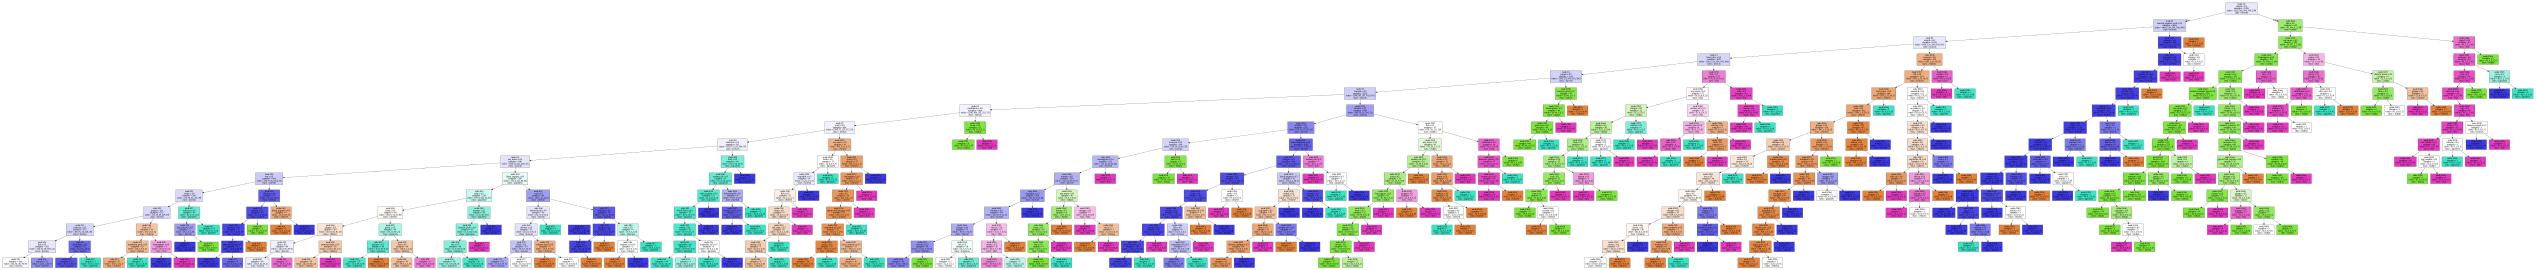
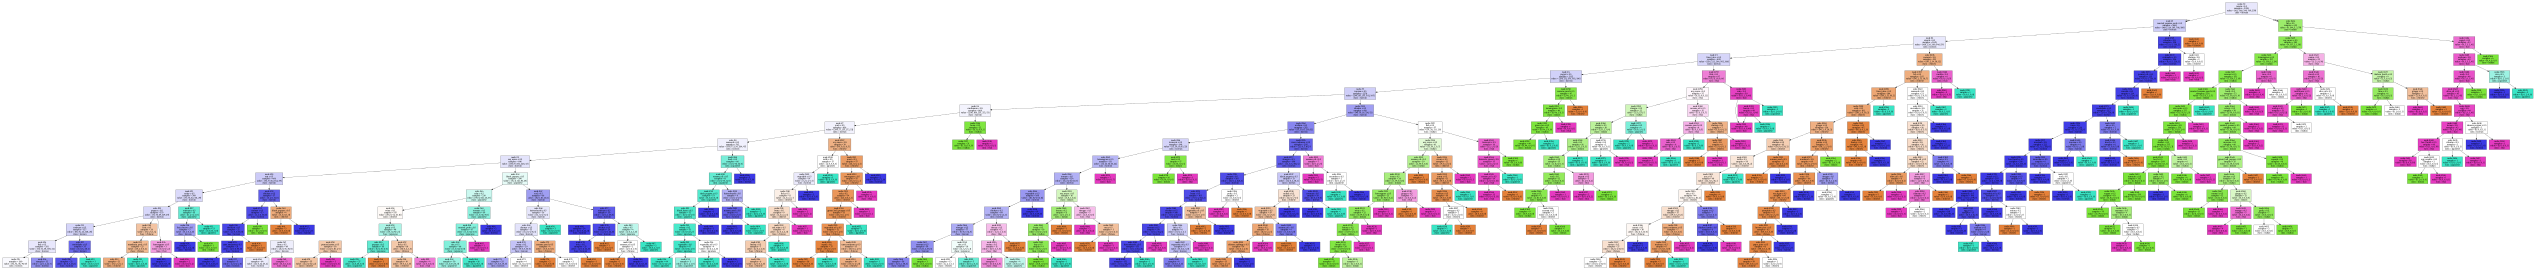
(1745, 102) -> (1736, 111)
(330, 230) -> none
(153, 238) -> (159, 229)
